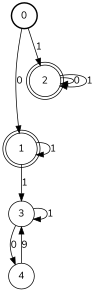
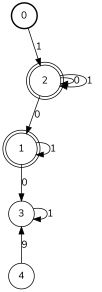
(16, 77) -> (34, 111)
(25, 183) -> (25, 183)
(10, 241) -> none
